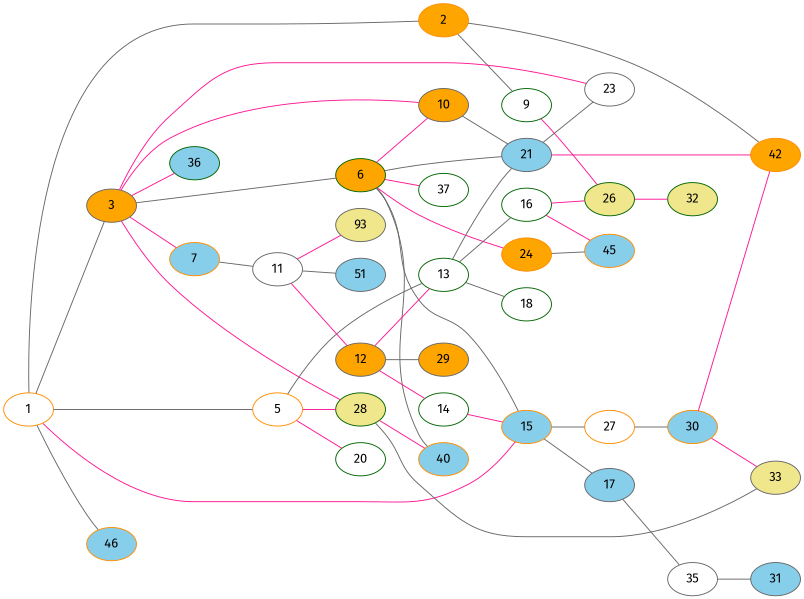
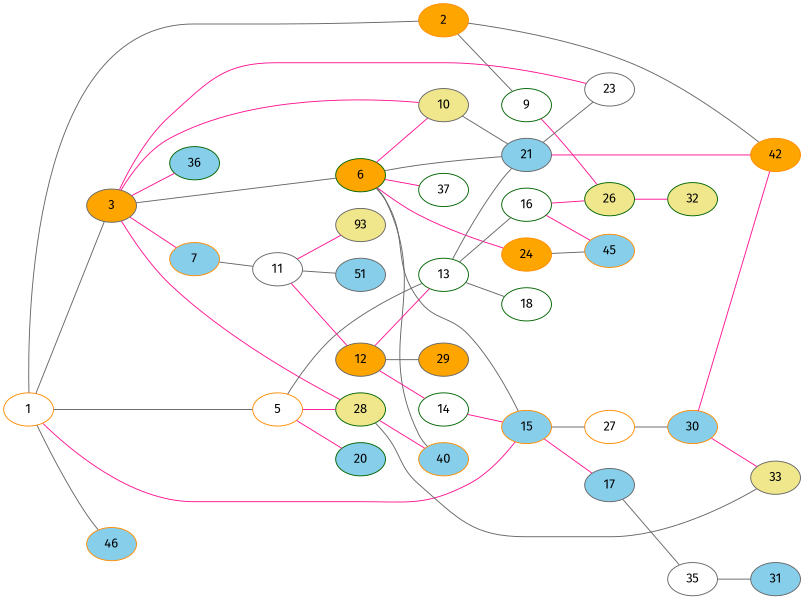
(444, 105) -> (444, 105)
(568, 456) -> (568, 456)
(361, 459) -> (361, 459)
